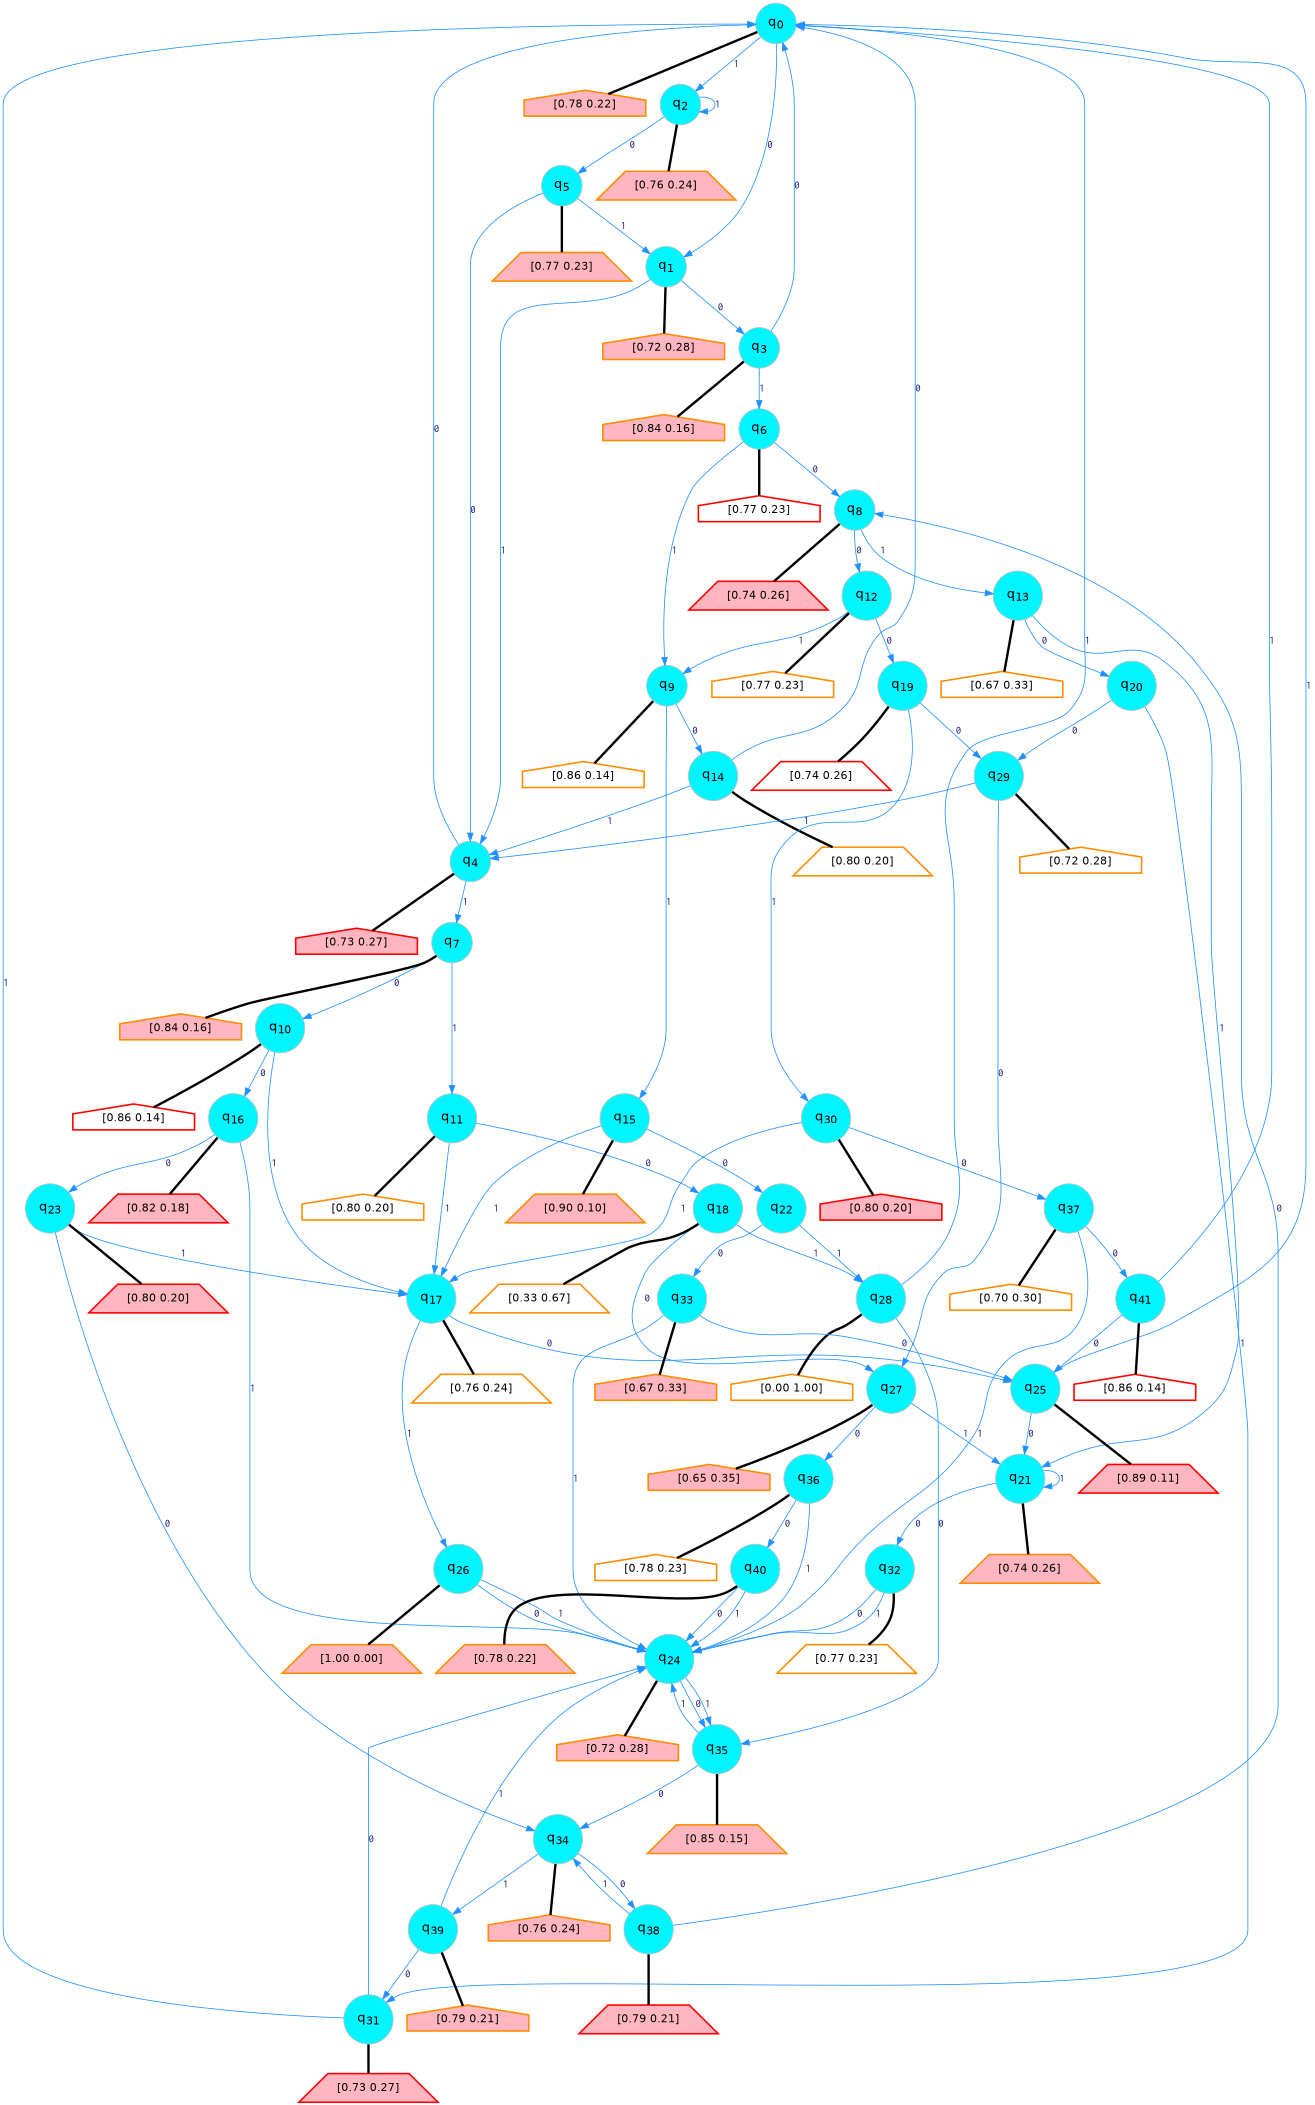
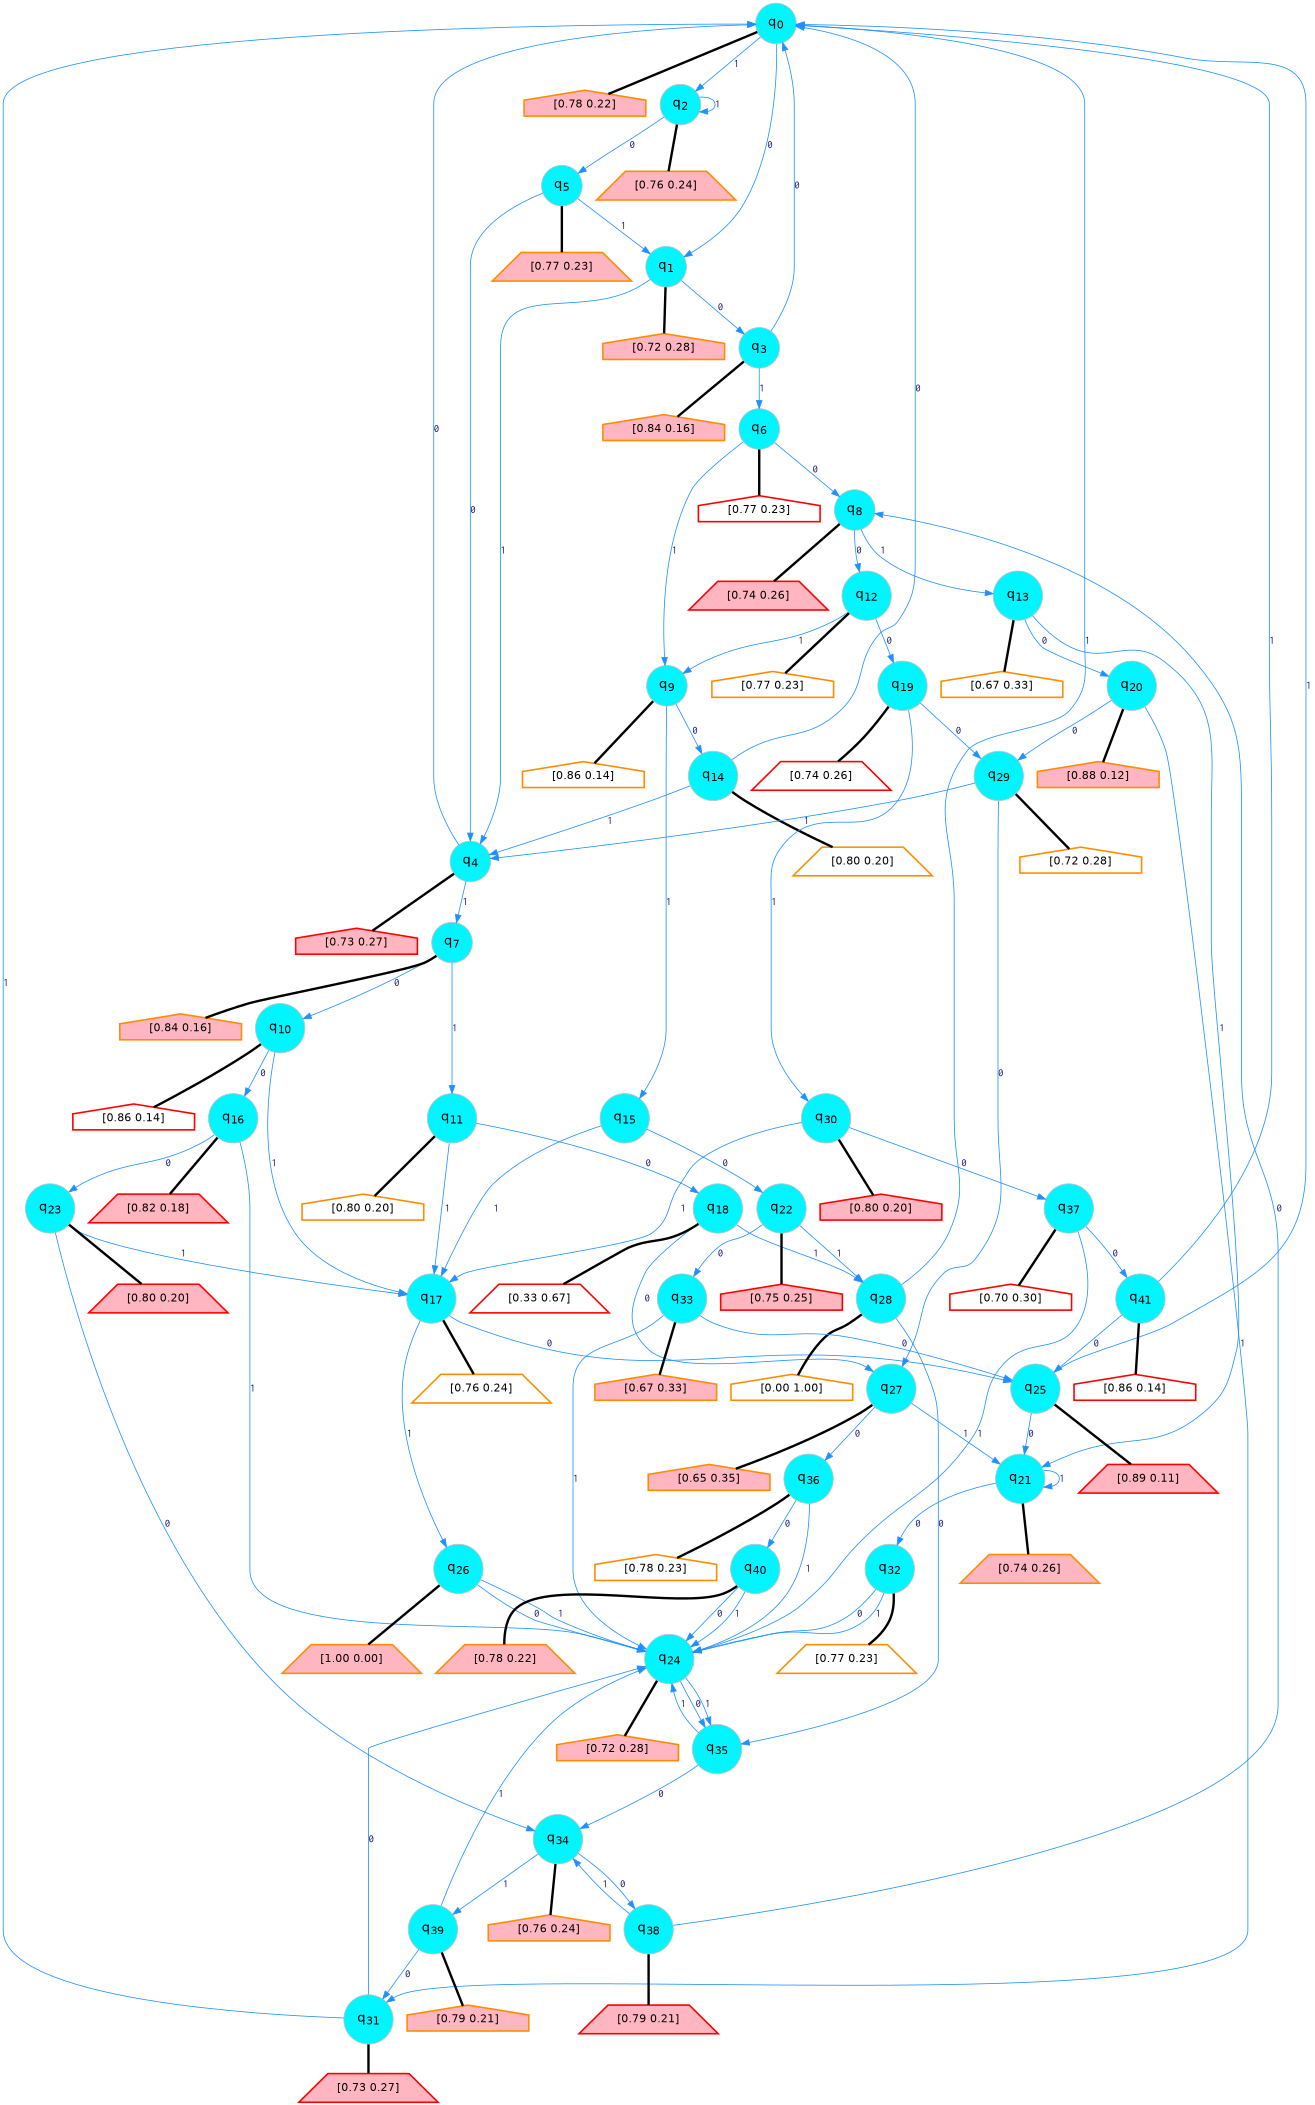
none -> (1098, 776)
(575, 1208) -> none
(540, 1299) -> (540, 1299)
none -> (782, 1299)
(1011, 1299) -> (1011, 1299)
(717, 1839) -> none
